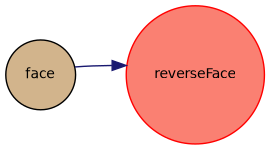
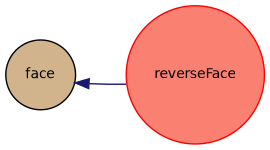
(93, 66) -> (108, 84)
